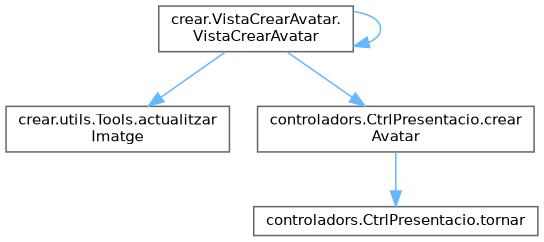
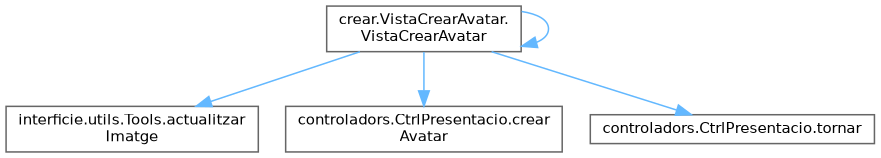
(118, 129) -> (132, 129)
(396, 171) -> (584, 81)
